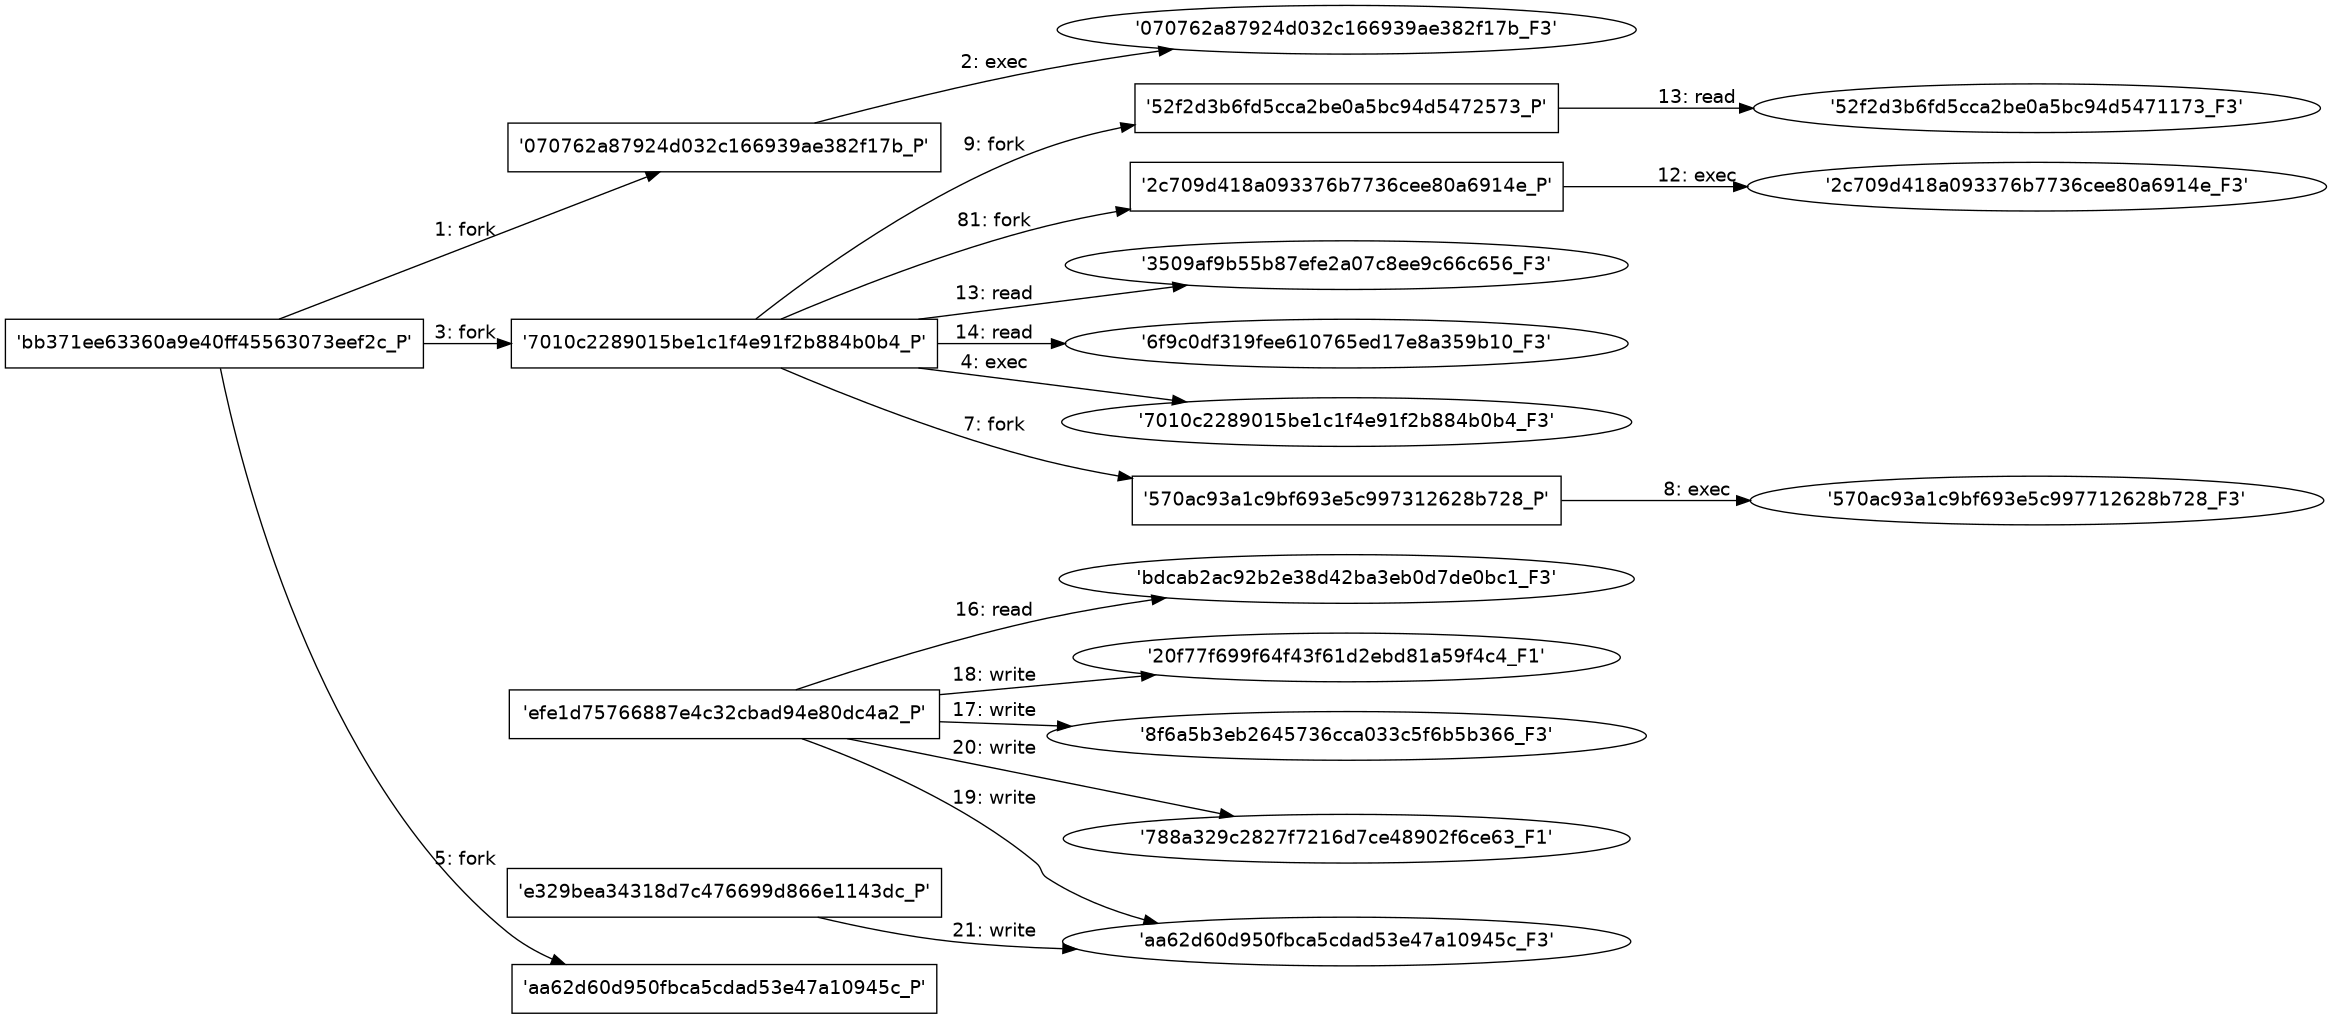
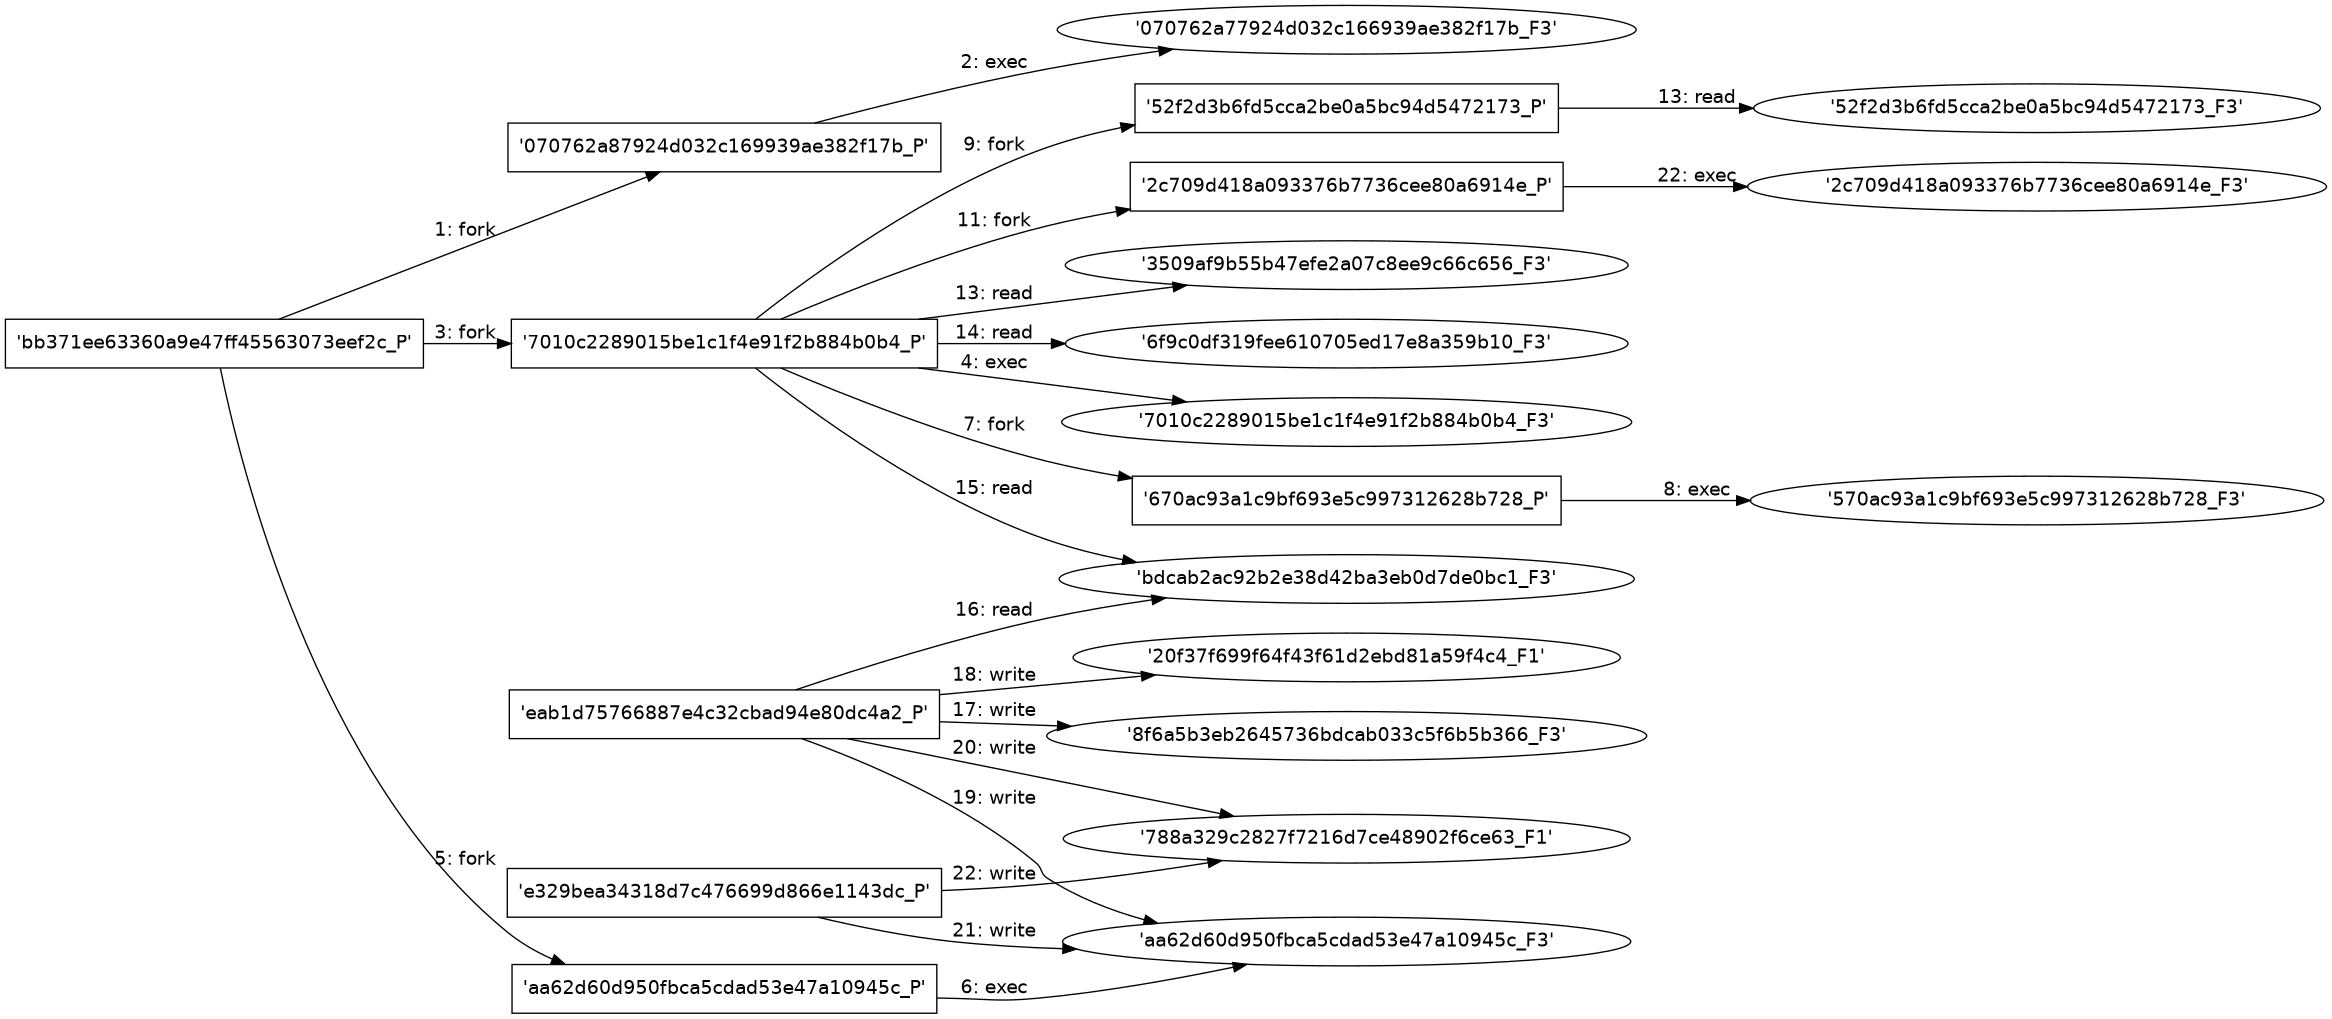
(1347, 30) -> (1347, 30)
(1347, 108) -> (1347, 108)
(2037, 108) -> (2037, 108)
(724, 147) -> (724, 147)
(1697, 177) -> (1697, 177)
(994, 221) -> (994, 221)
(1347, 265) -> (1347, 265)
(214, 344) -> (214, 344)
(1347, 344) -> (1347, 344)
none -> (928, 485)
(1347, 501) -> (1347, 501)
(2037, 501) -> (2037, 501)
(1347, 657) -> (1347, 657)
(724, 714) -> (724, 714)
(1347, 736) -> (1347, 736)
none -> (1075, 881)
none -> (1086, 993)
